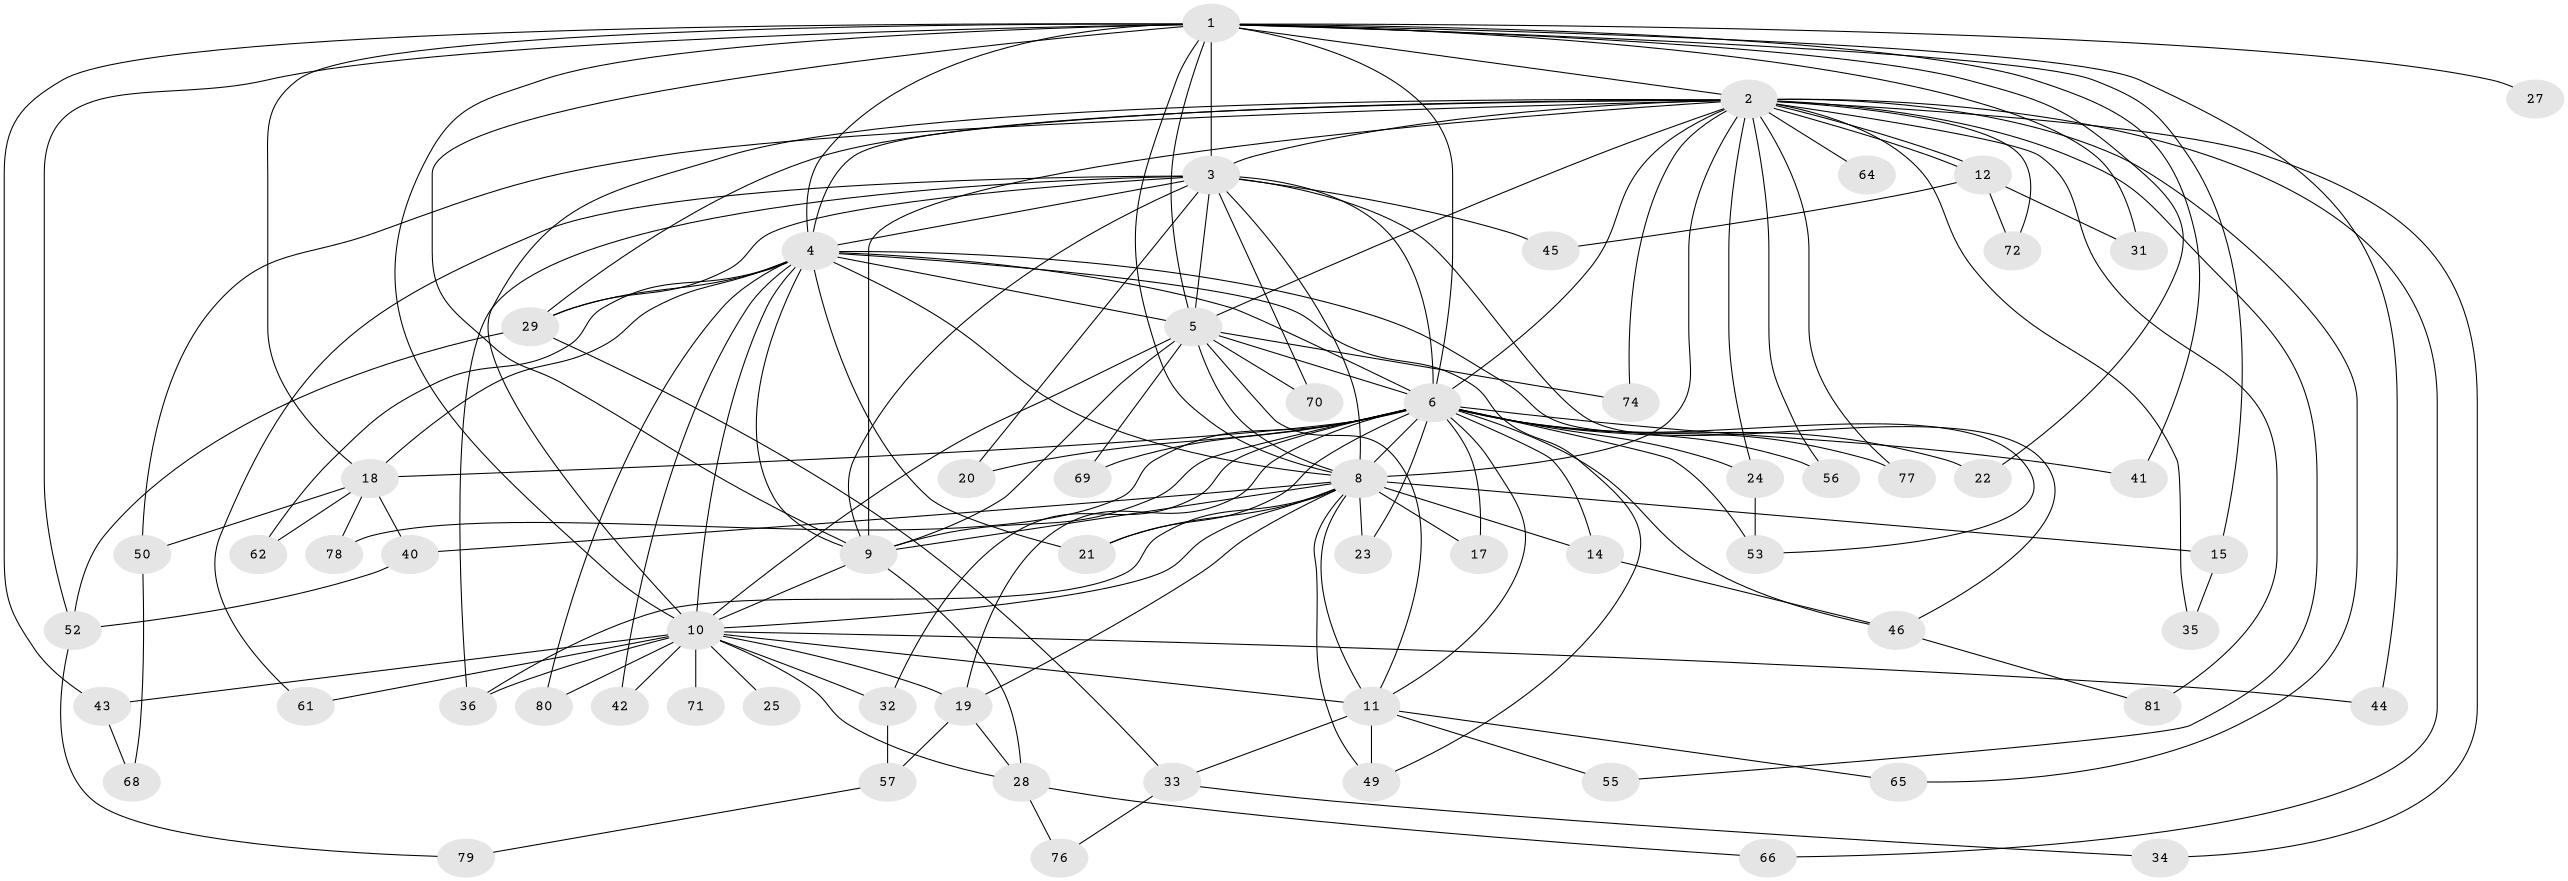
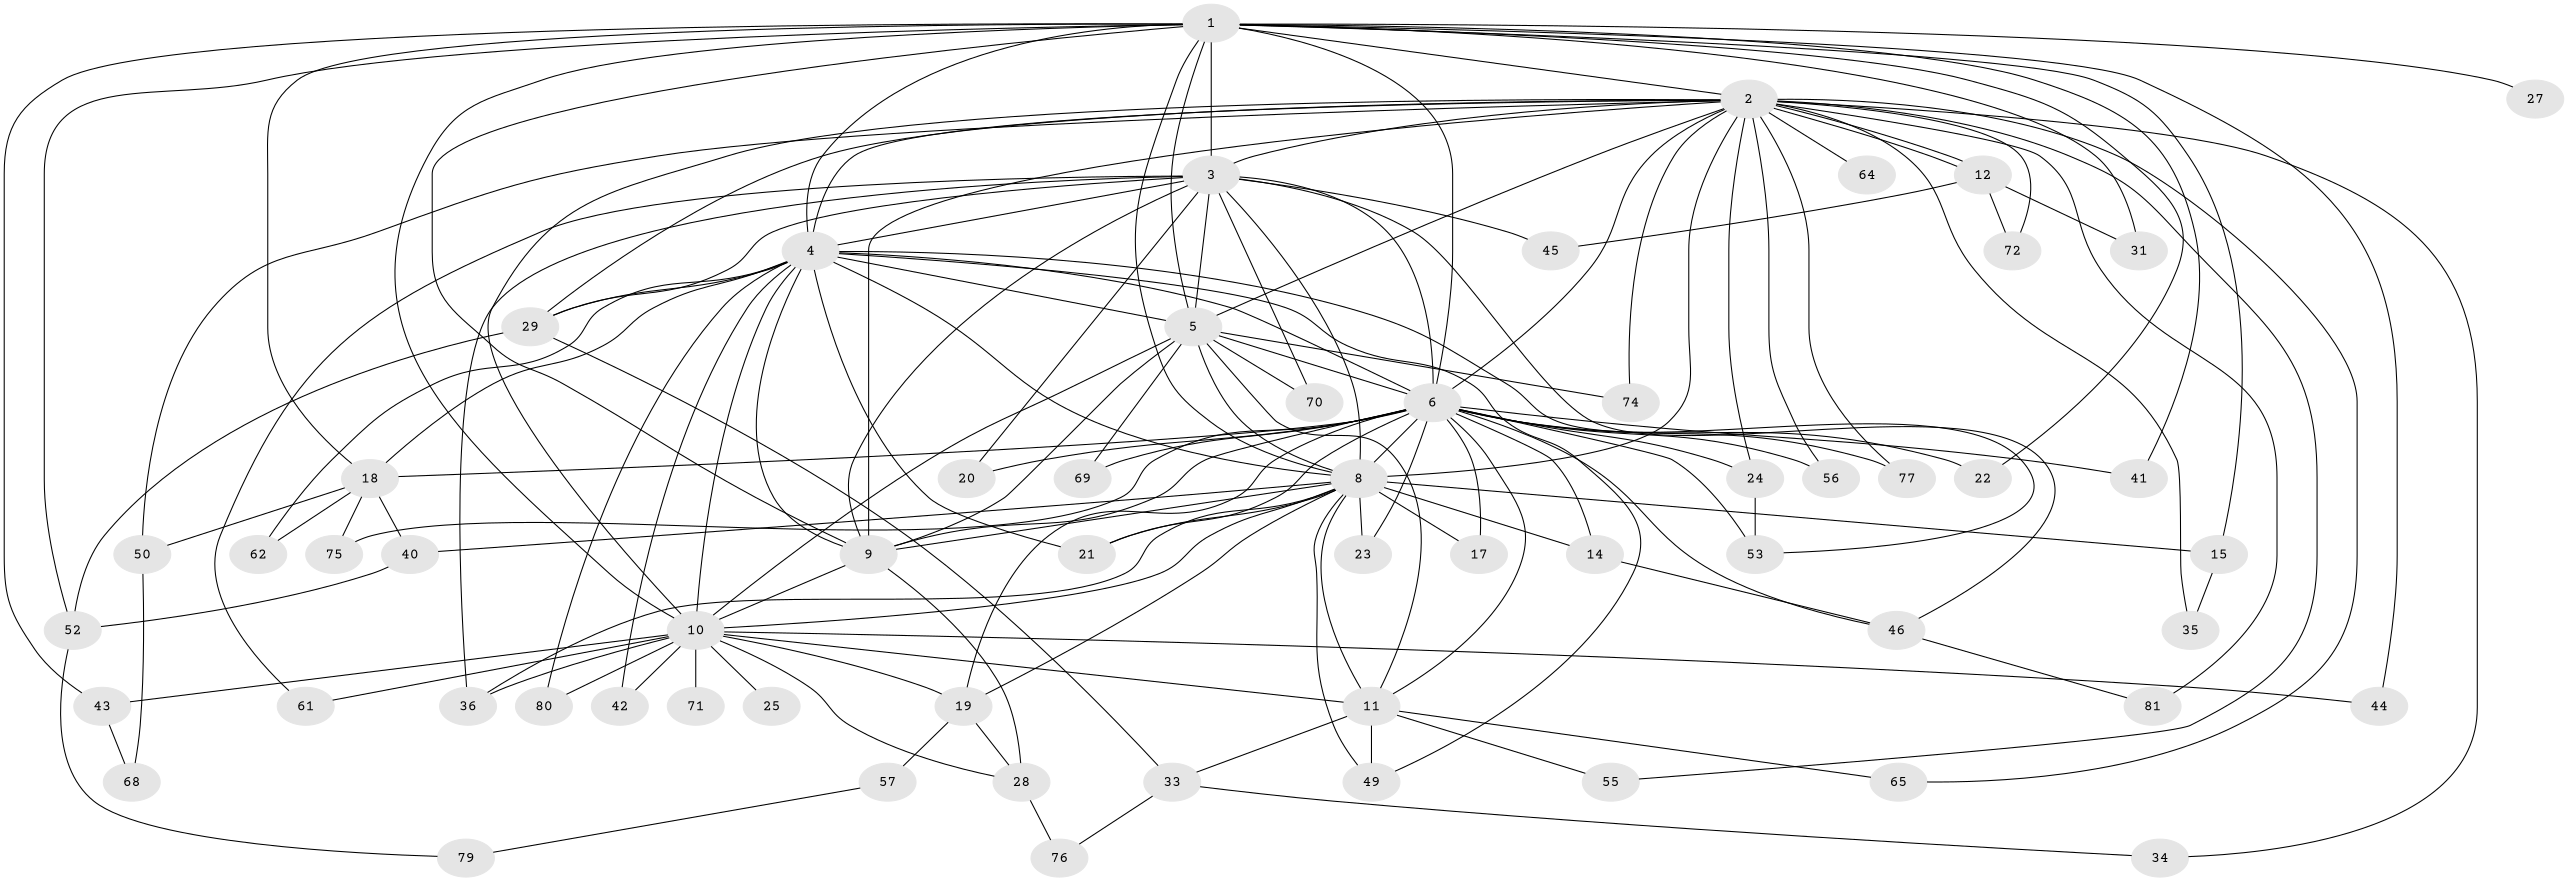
(334, 554) -> (334, 554)
(888, 706) -> none
(1768, 858) -> none
